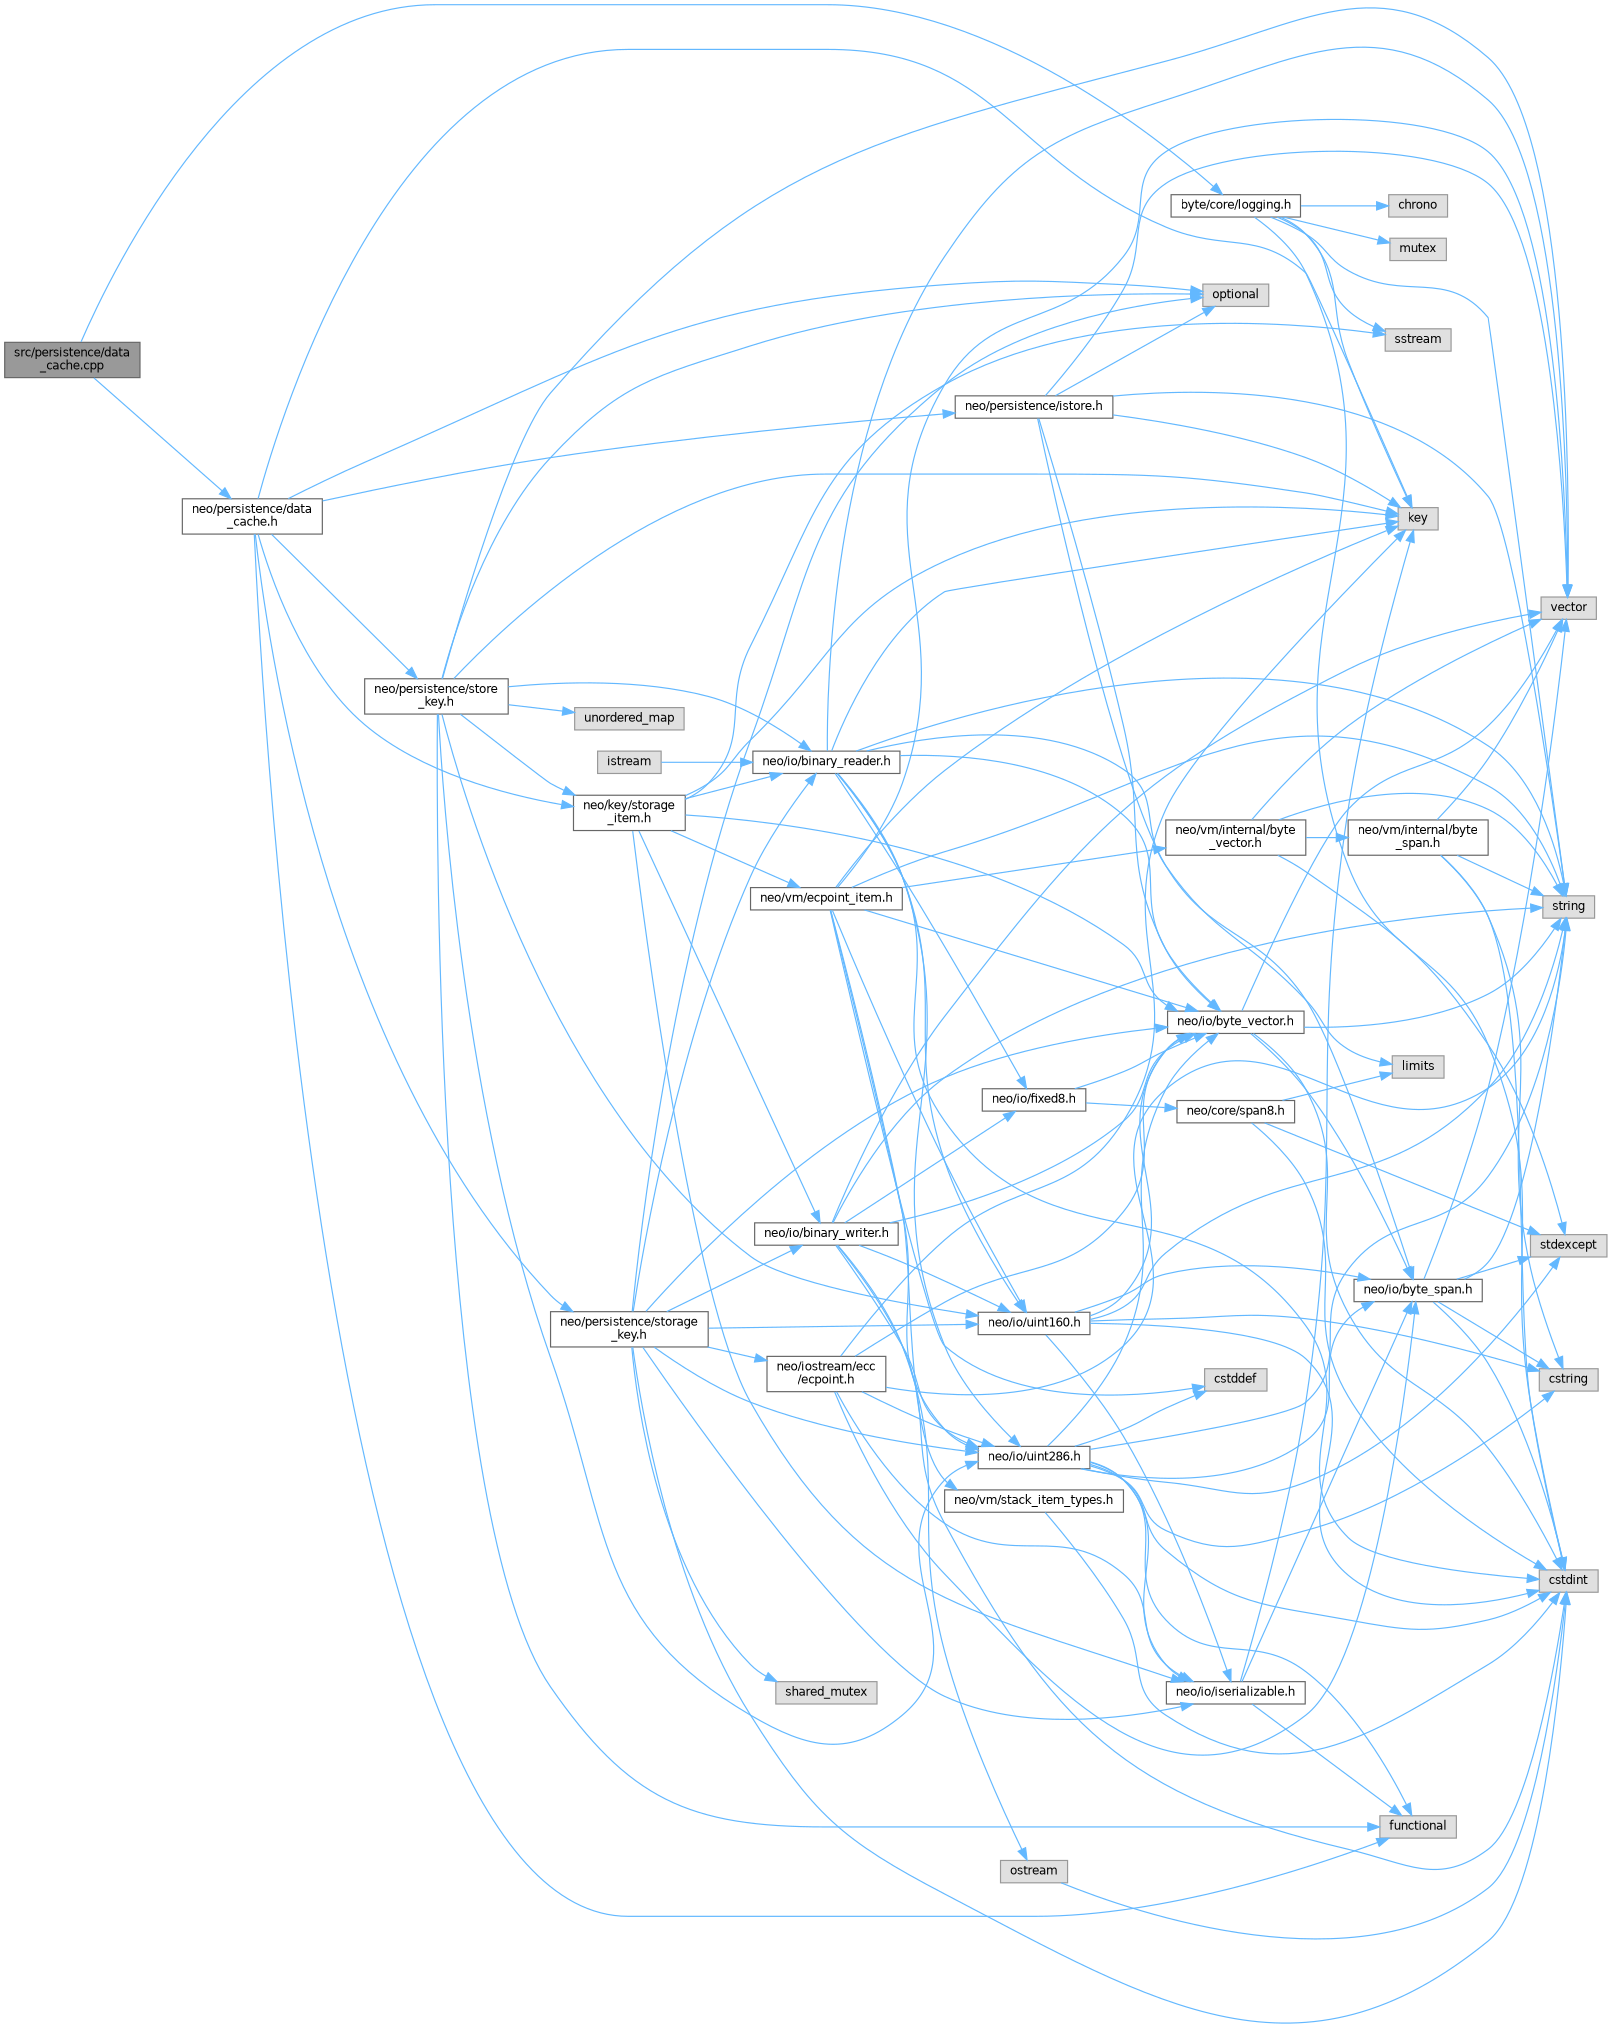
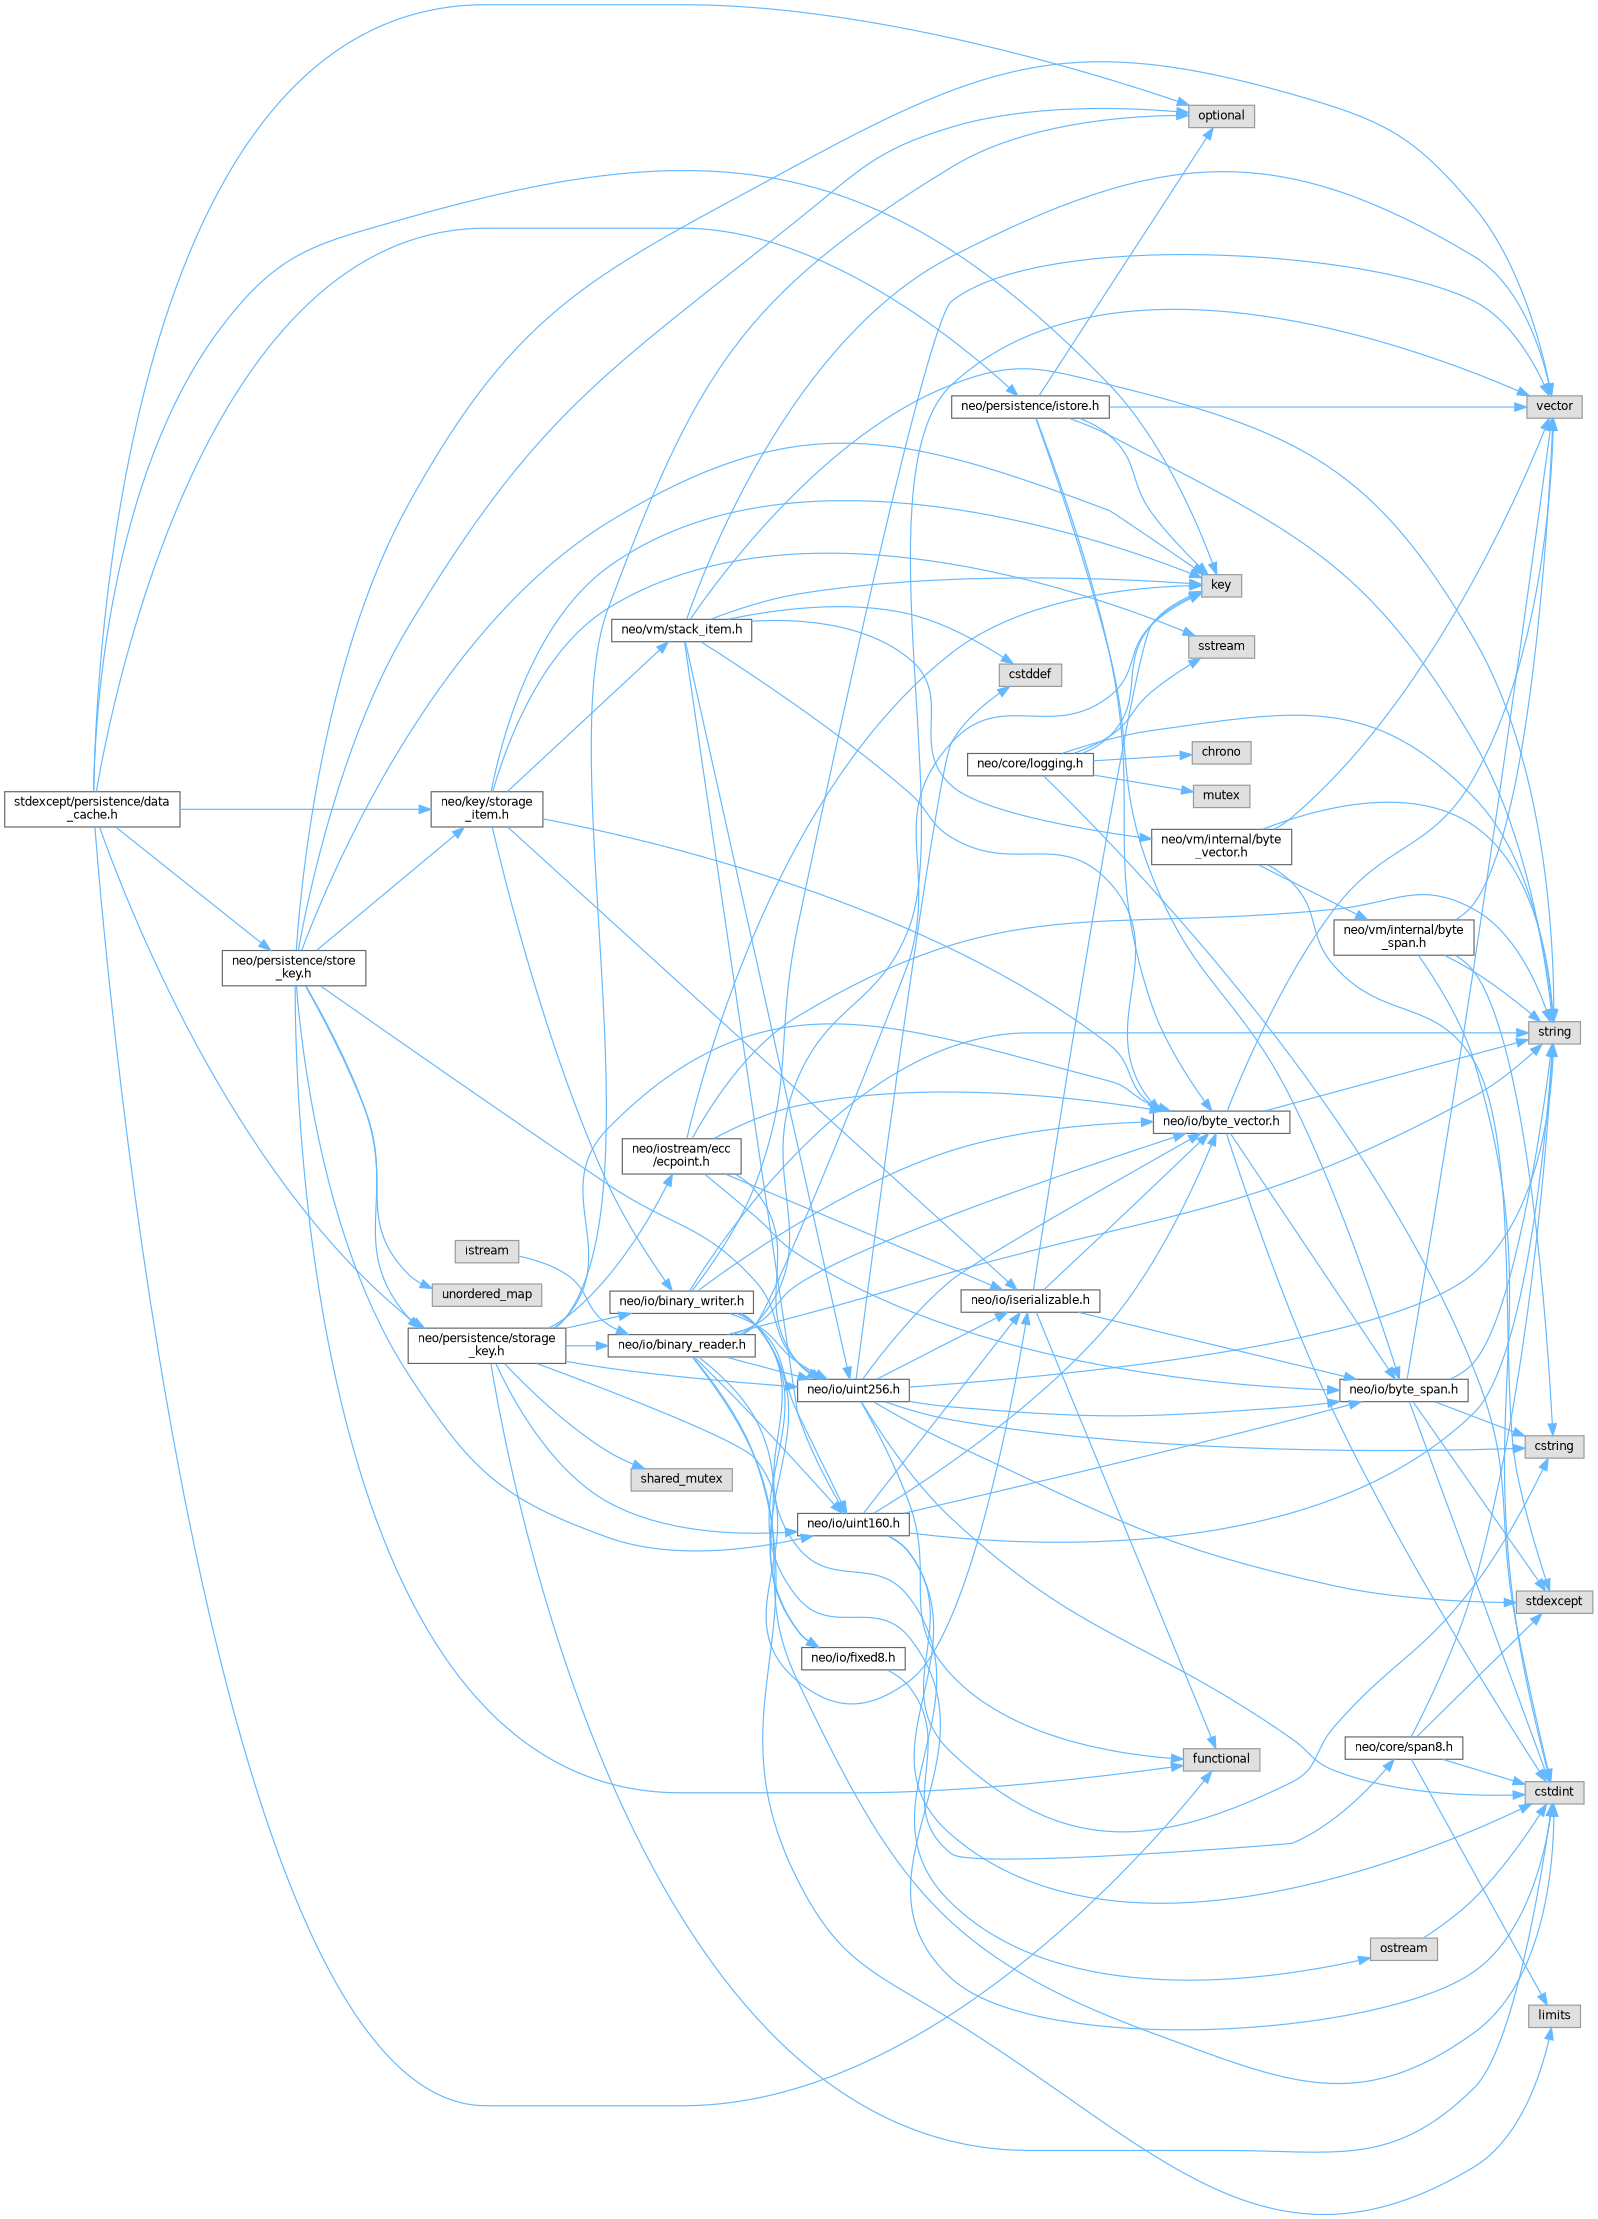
(1236, 206) -> (1031, 765)
(72, 360) -> none
(252, 516) -> (92, 809)
(661, 687) -> (376, 1240)
(726, 788) -> none
(826, 899) -> (682, 631)
(1136, 1066) -> (1122, 1216)
none -> (1519, 1369)
(1034, 1458) -> (853, 1391)
(1034, 1501) -> none
